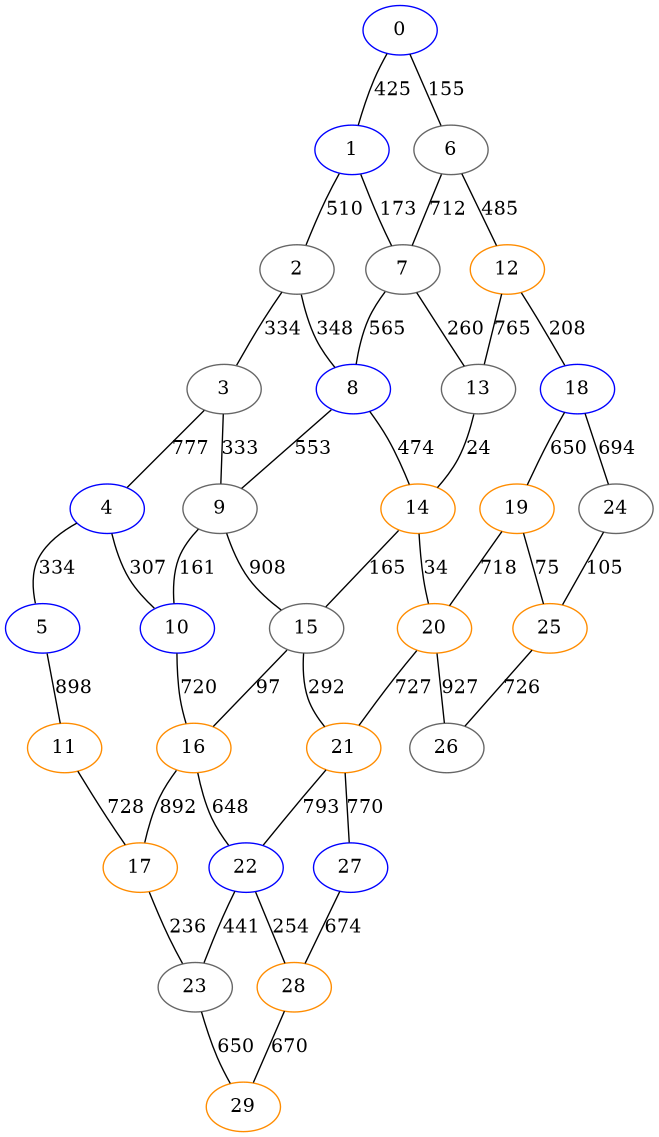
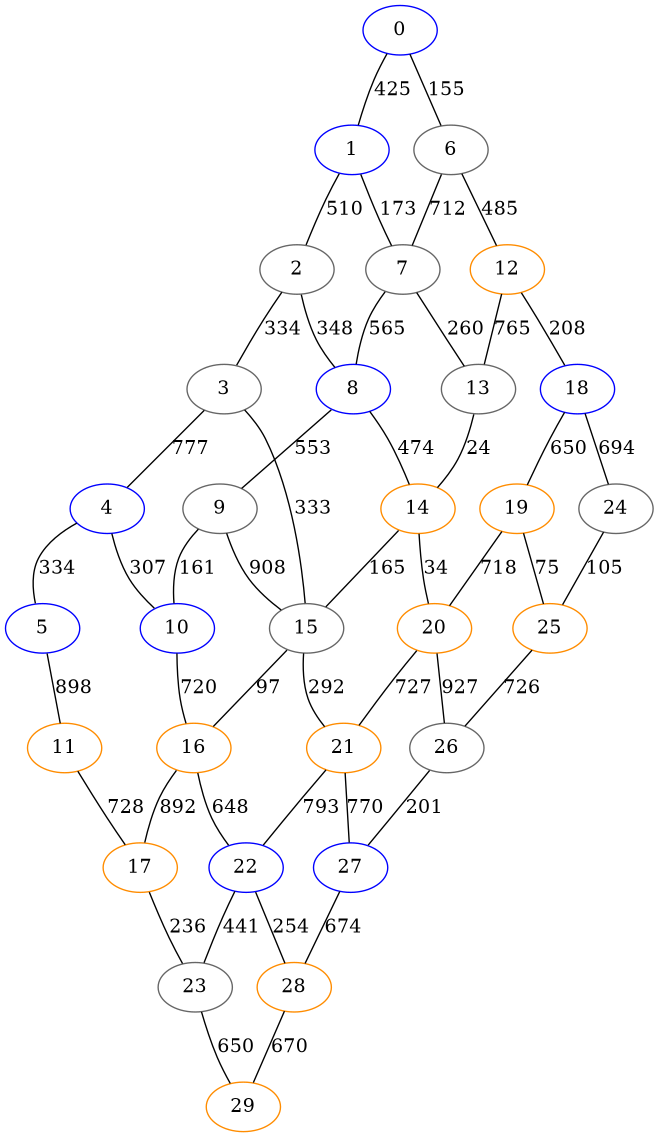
(222, 449) -> (288, 502)
none -> (399, 808)
